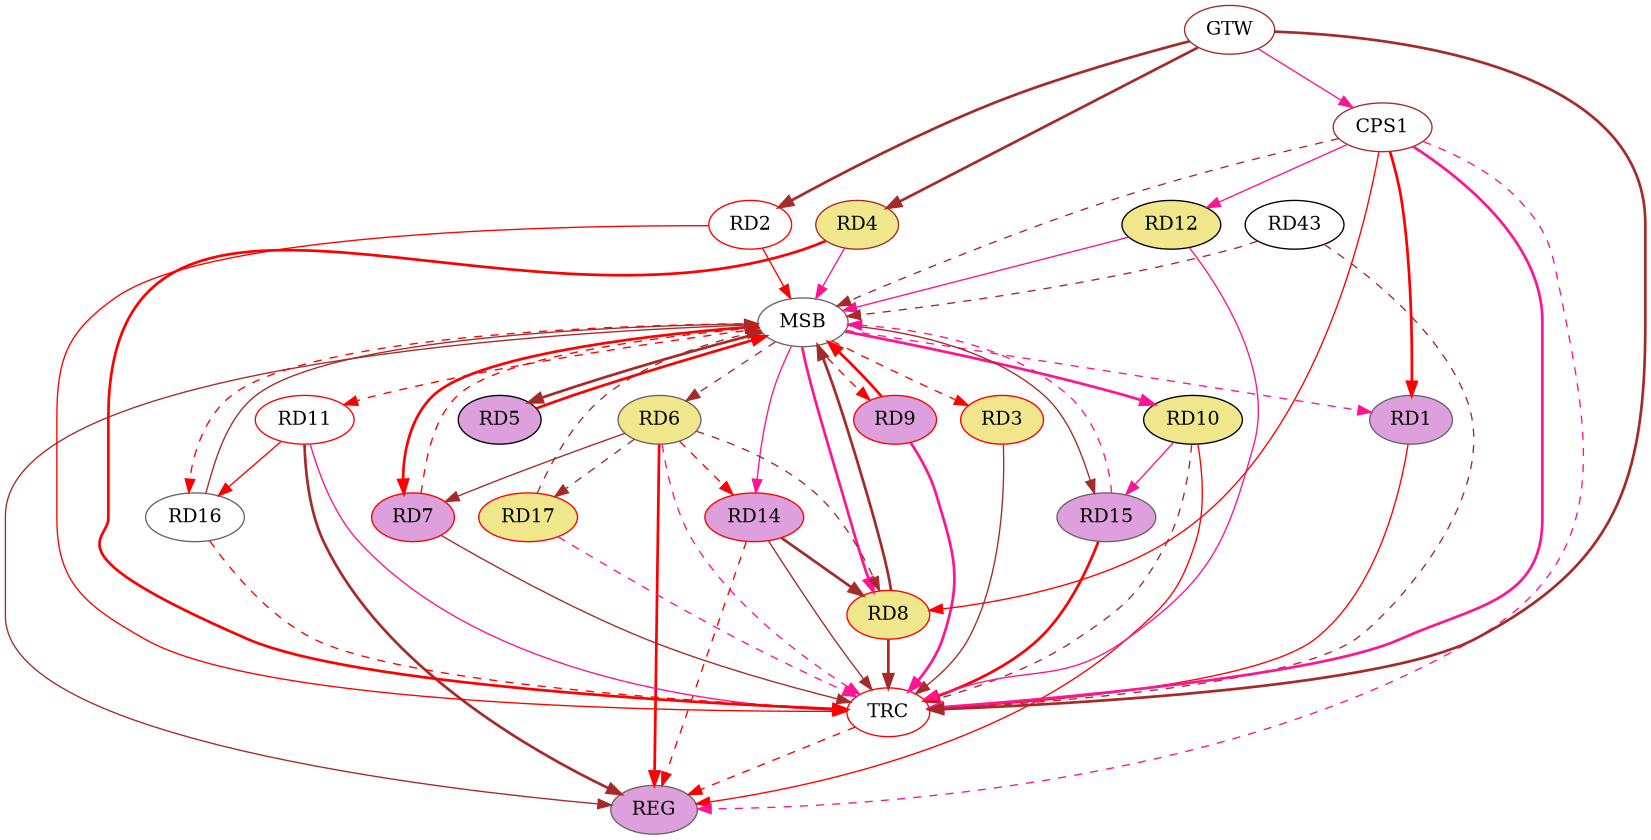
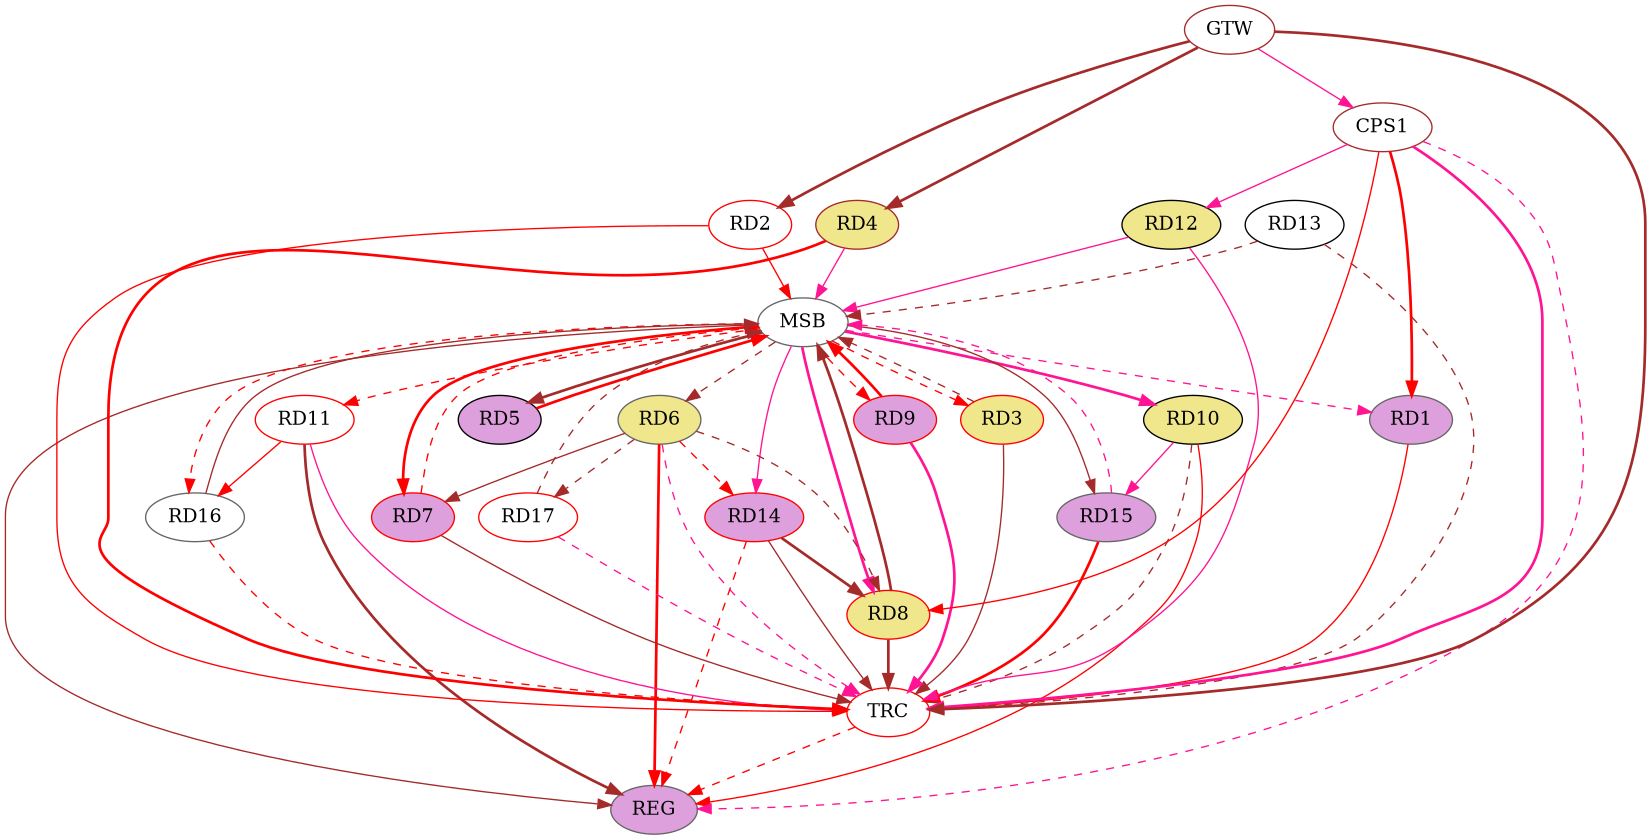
(1090, 207) -> (913, 372)
(1295, 225) -> (1295, 225)
(528, 517) -> (528, 517)
